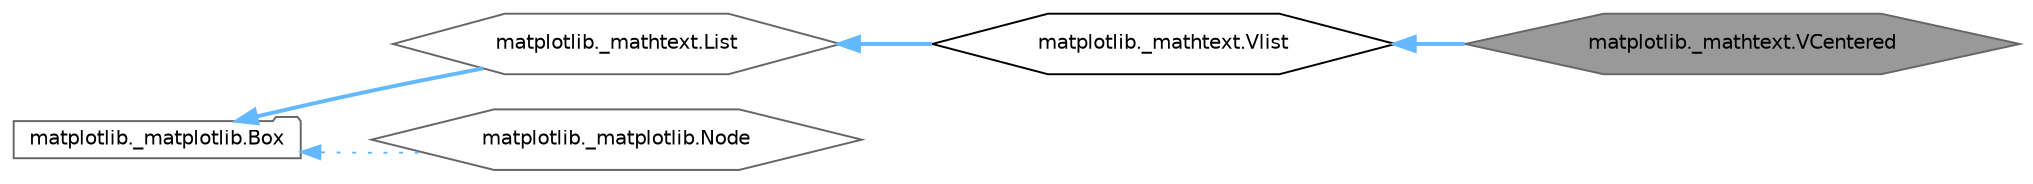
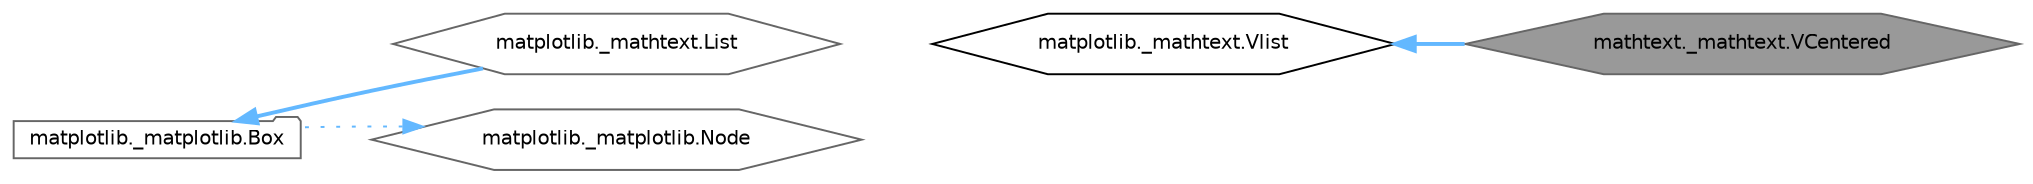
(896, 44) -> none
(1742, 44) -> (1742, 44)
(372, 153) -> (352, 127)
